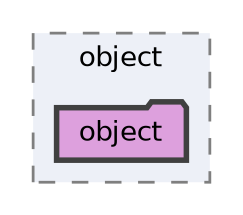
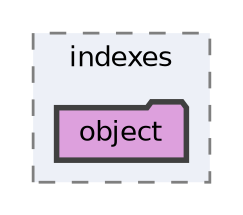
(121, 59) -> (121, 59)
